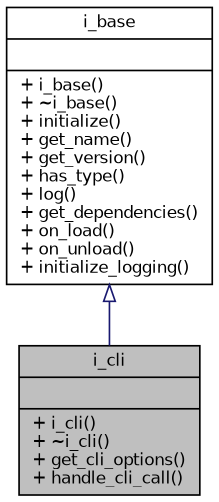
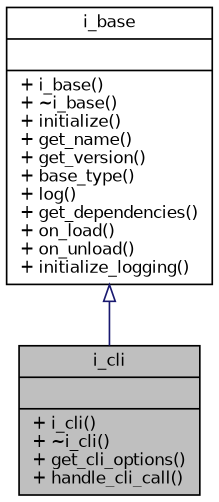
(73, 177) -> (78, 177)
